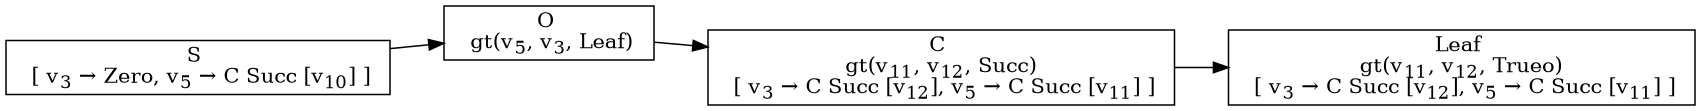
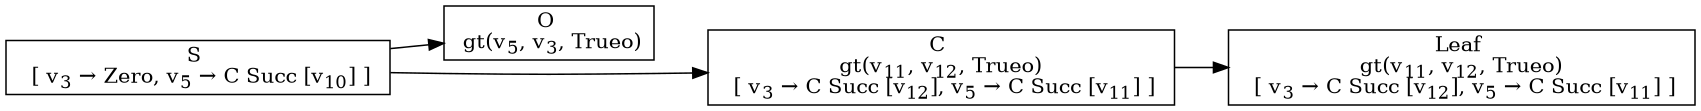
(600, 42) -> (600, 42)
(674, 44) -> (541, 74)
(1004, 66) -> (1004, 66)
